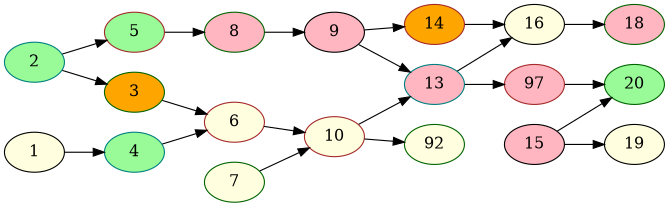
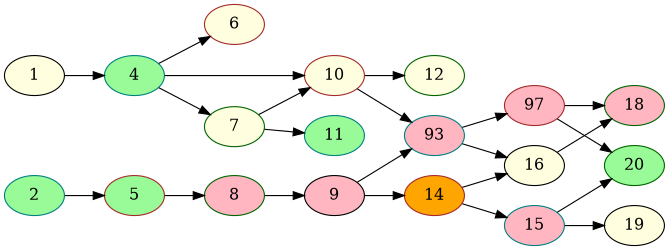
(434, 84) -> (434, 136)
(134, 92) -> none
none -> (180, 99)
none -> (579, 106)
(279, 129) -> (229, 76)
none -> (334, 136)
(434, 144) -> (434, 76)
(534, 144) -> (534, 226)
none -> (479, 209)
